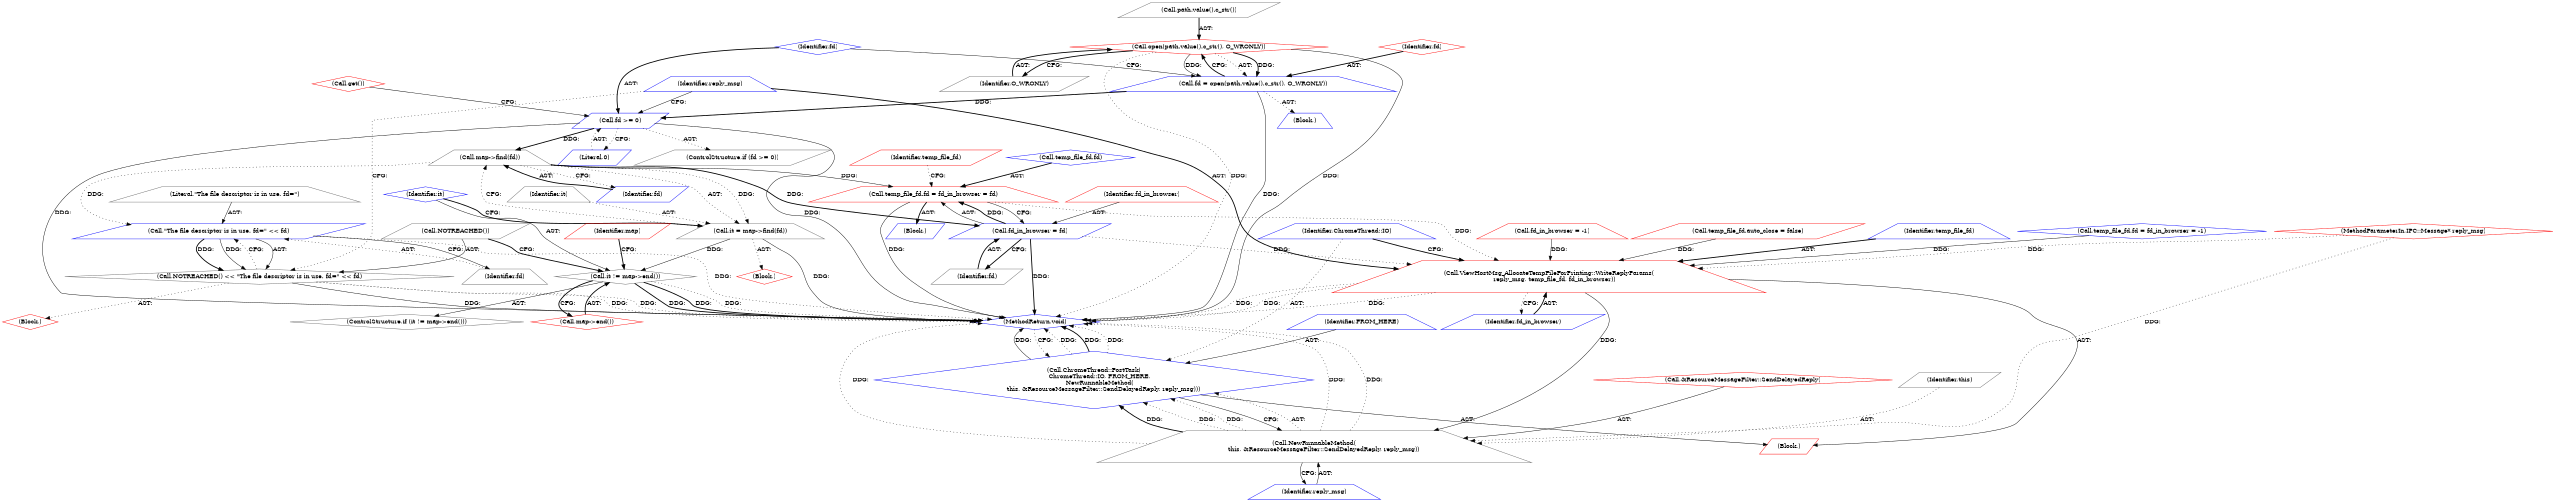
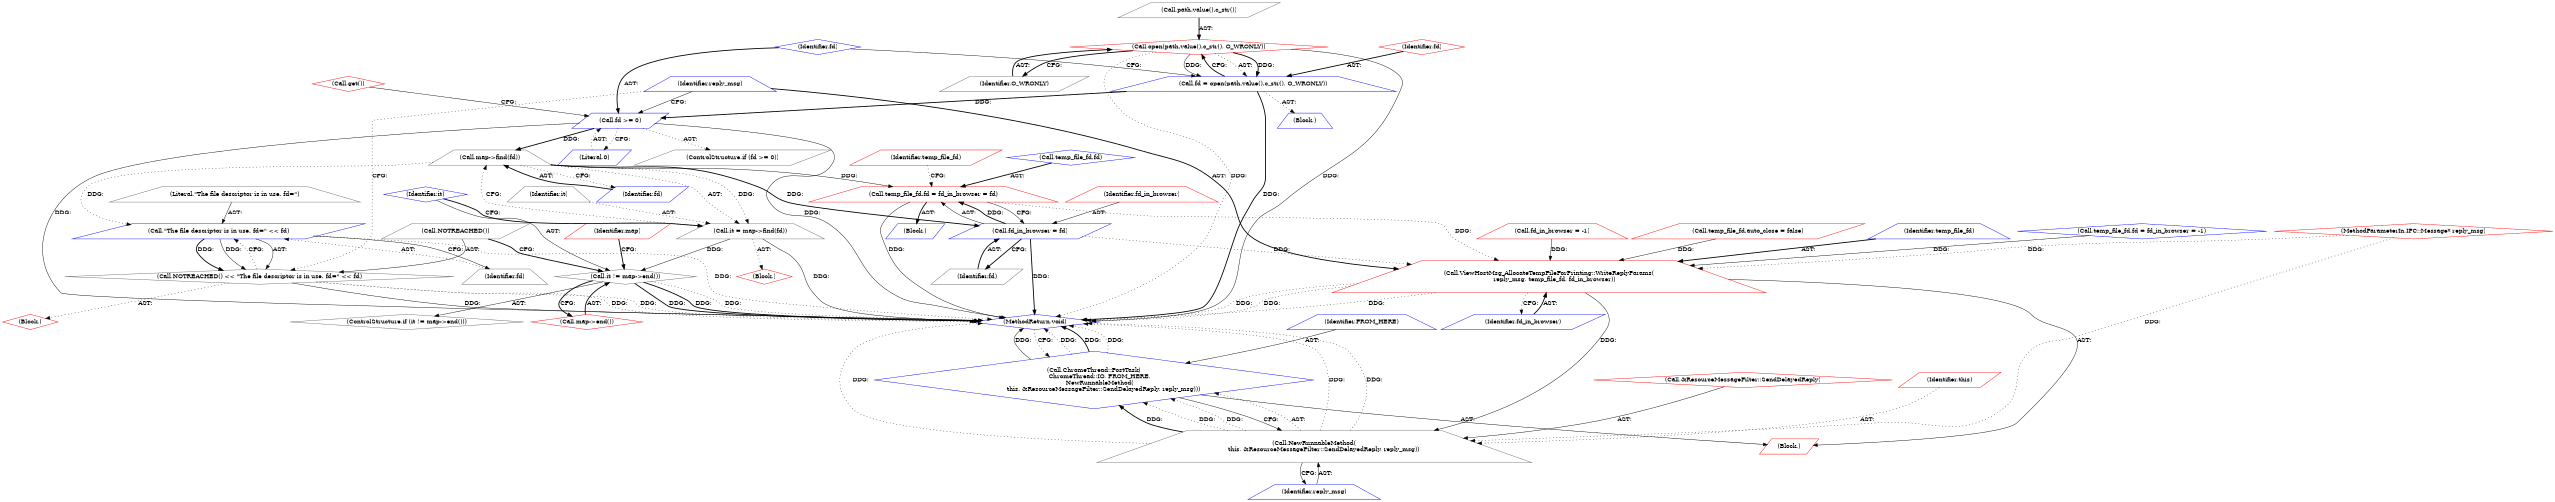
(1347, 231) -> none
(1228, 256) -> (1228, 256)
(1950, 380) -> (1950, 380)
